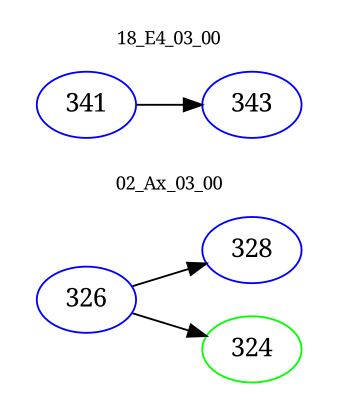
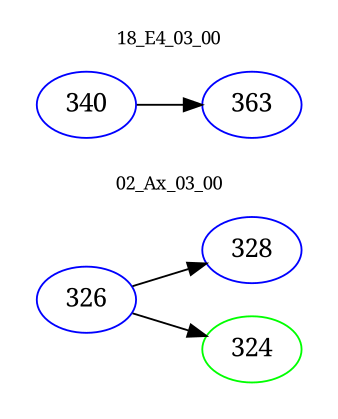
(86, 105) -> (86, 105)
(252, 105) -> (252, 105)
